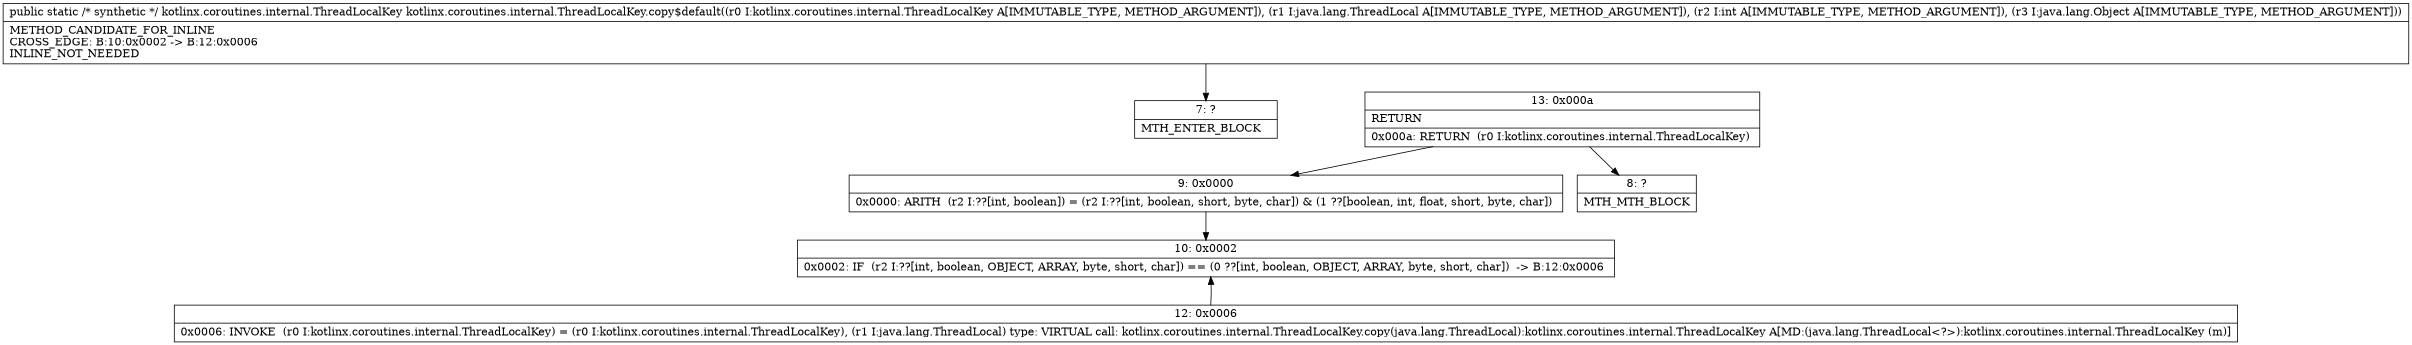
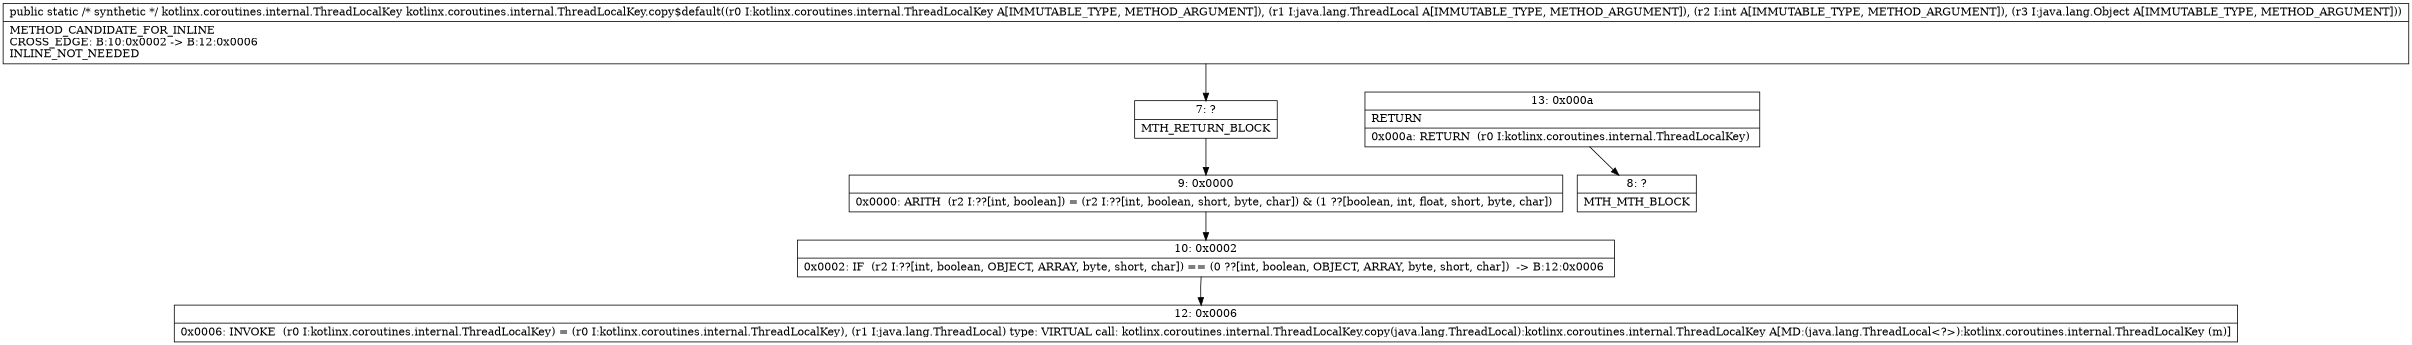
(1201, 128) -> (1206, 128)
(1366, 160) -> (1206, 153)
(1211, 295) -> (1201, 287)
